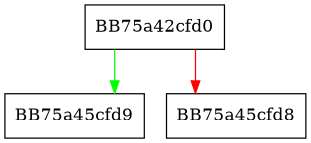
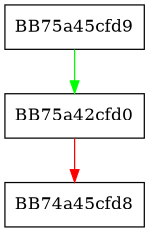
(115, 65) -> (75, 65)
(236, 116) -> (75, 205)
